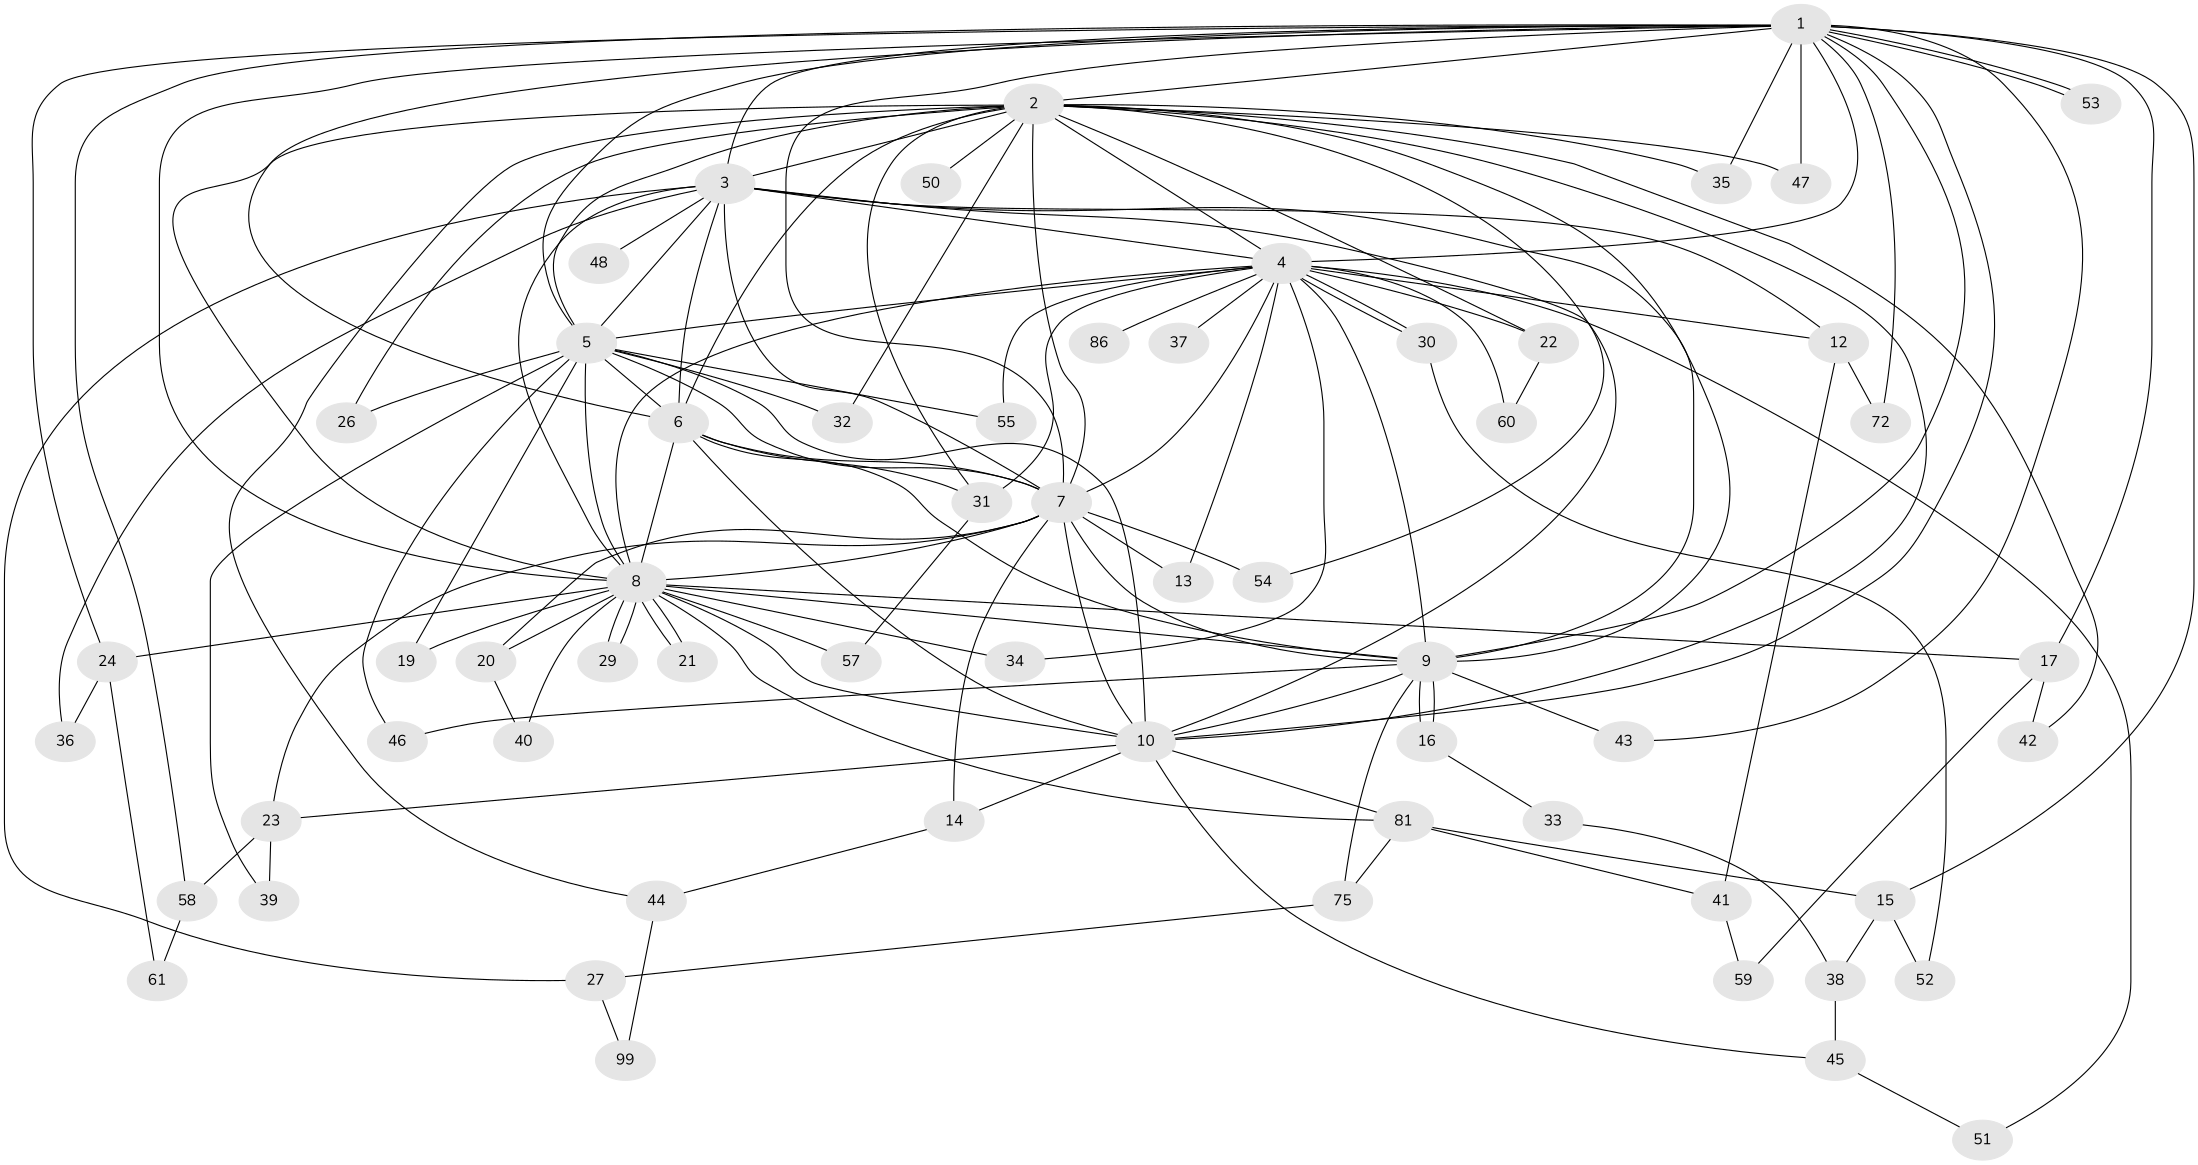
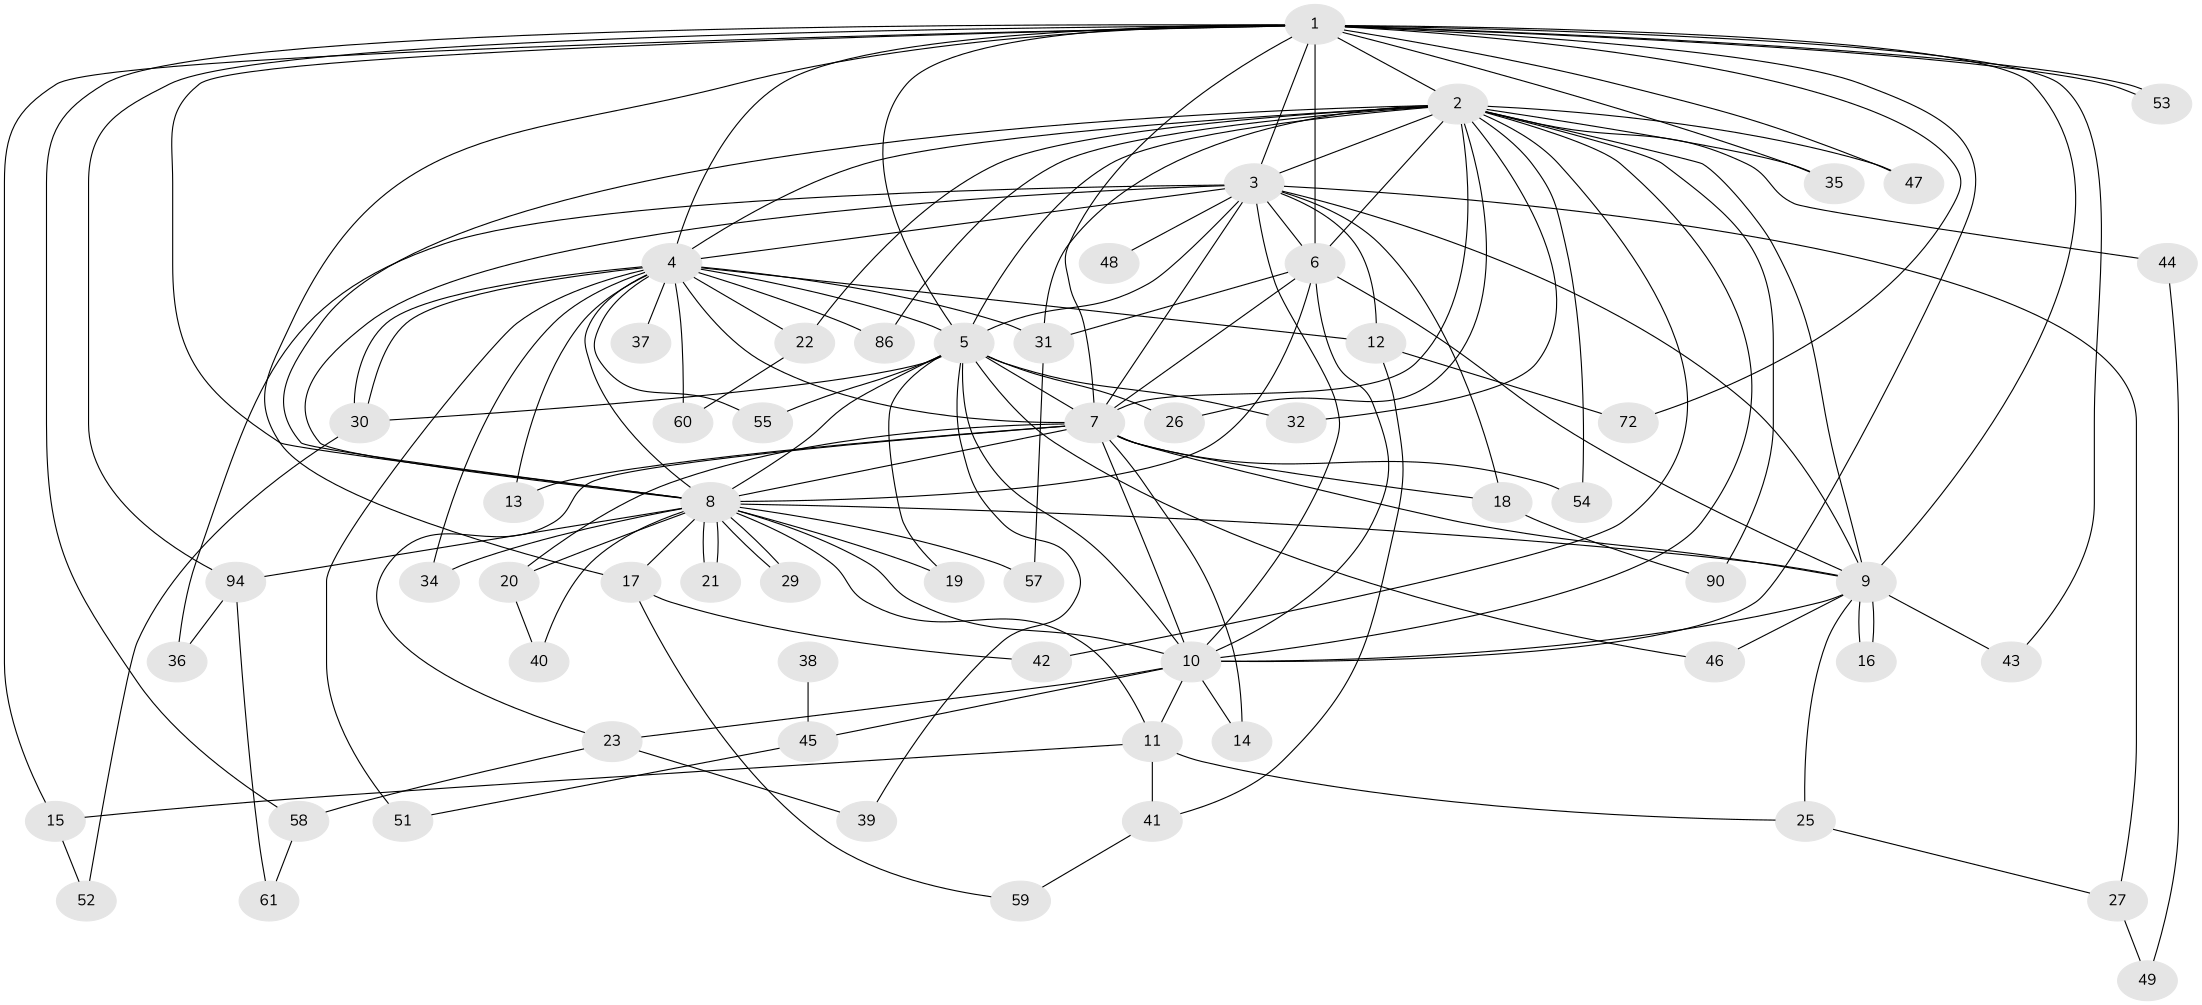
none -> (1127, 143)
(931, 184) -> (1716, 582)
(633, 383) -> (653, 400)
(1390, 450) -> none
none -> (1502, 503)
(107, 662) -> (236, 582)
(1404, 821) -> (1152, 742)
(1553, 821) -> none
(805, 861) -> none
(1343, 901) -> (1805, 821)
(1860, 941) -> none
(625, 1060) -> (2147, 981)
